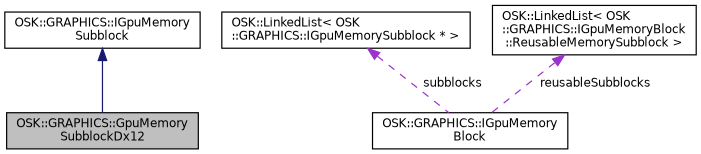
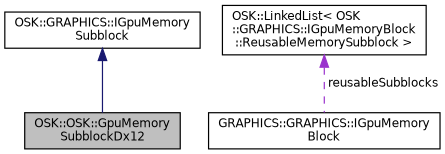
(346, 30) -> none
(102, 131) -> (102, 131)
(470, 131) -> (324, 131)
